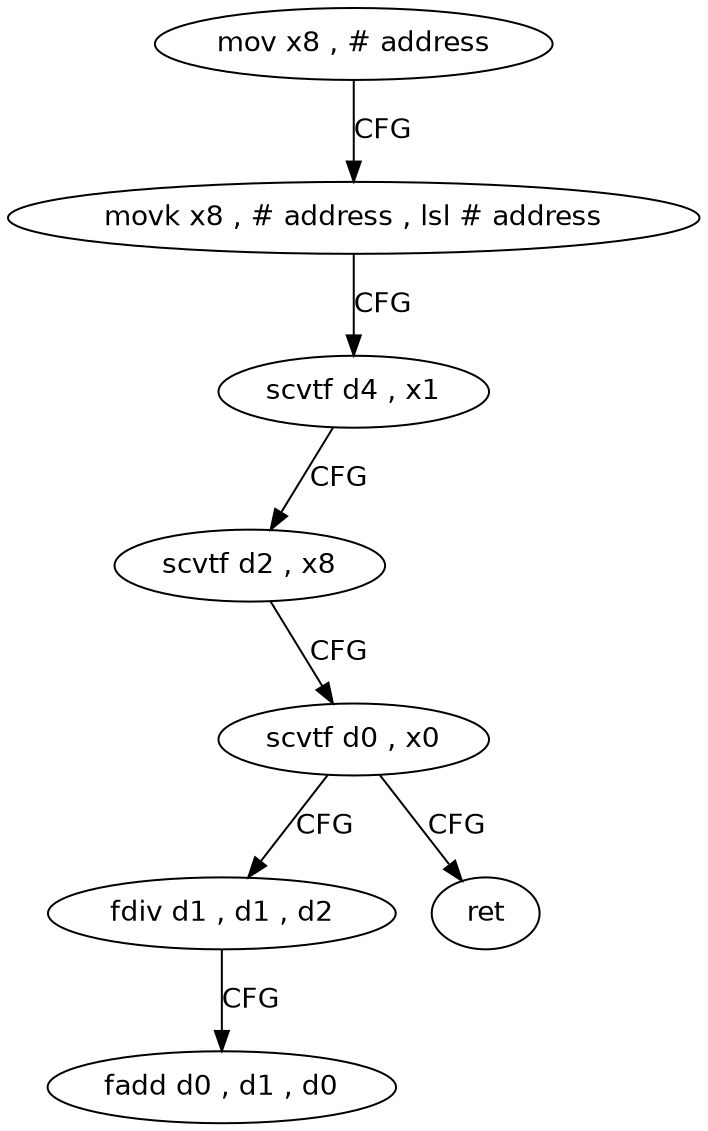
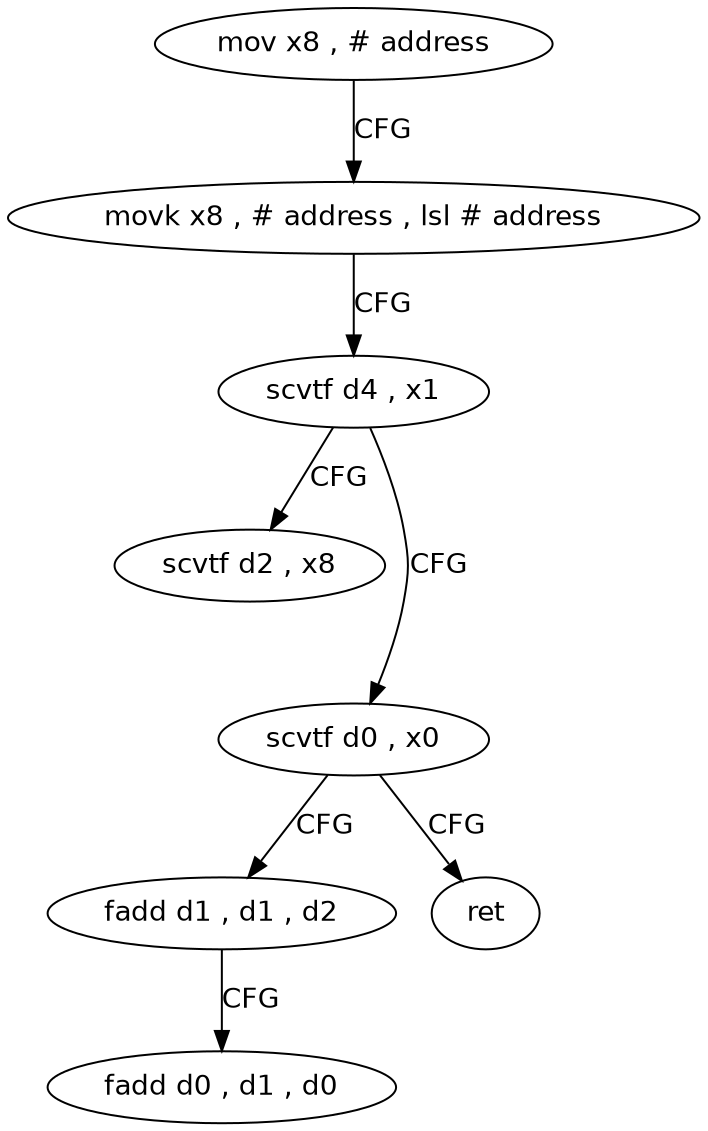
(296, 644) -> (407, 556)
(222, 913) -> (222, 913)
